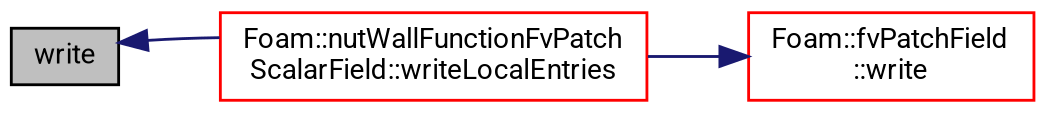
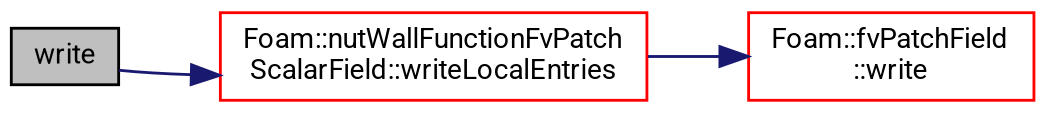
(184, 39) -> (155, 73)
